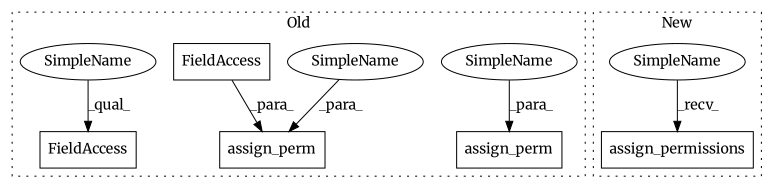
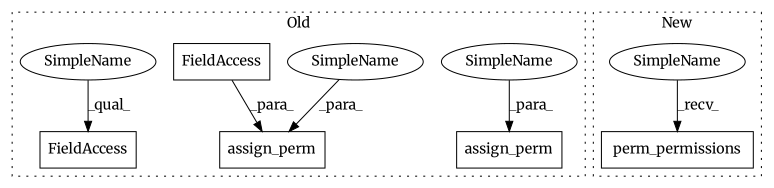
(677, 150) -> (677, 150)
